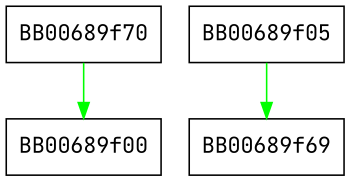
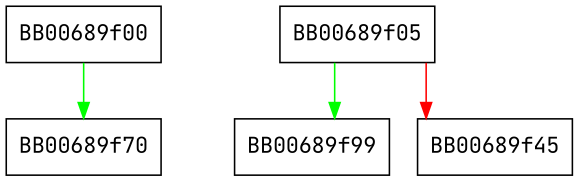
(84, 83) -> (84, 83)
(267, 147) -> (312, 147)
none -> (495, 147)
